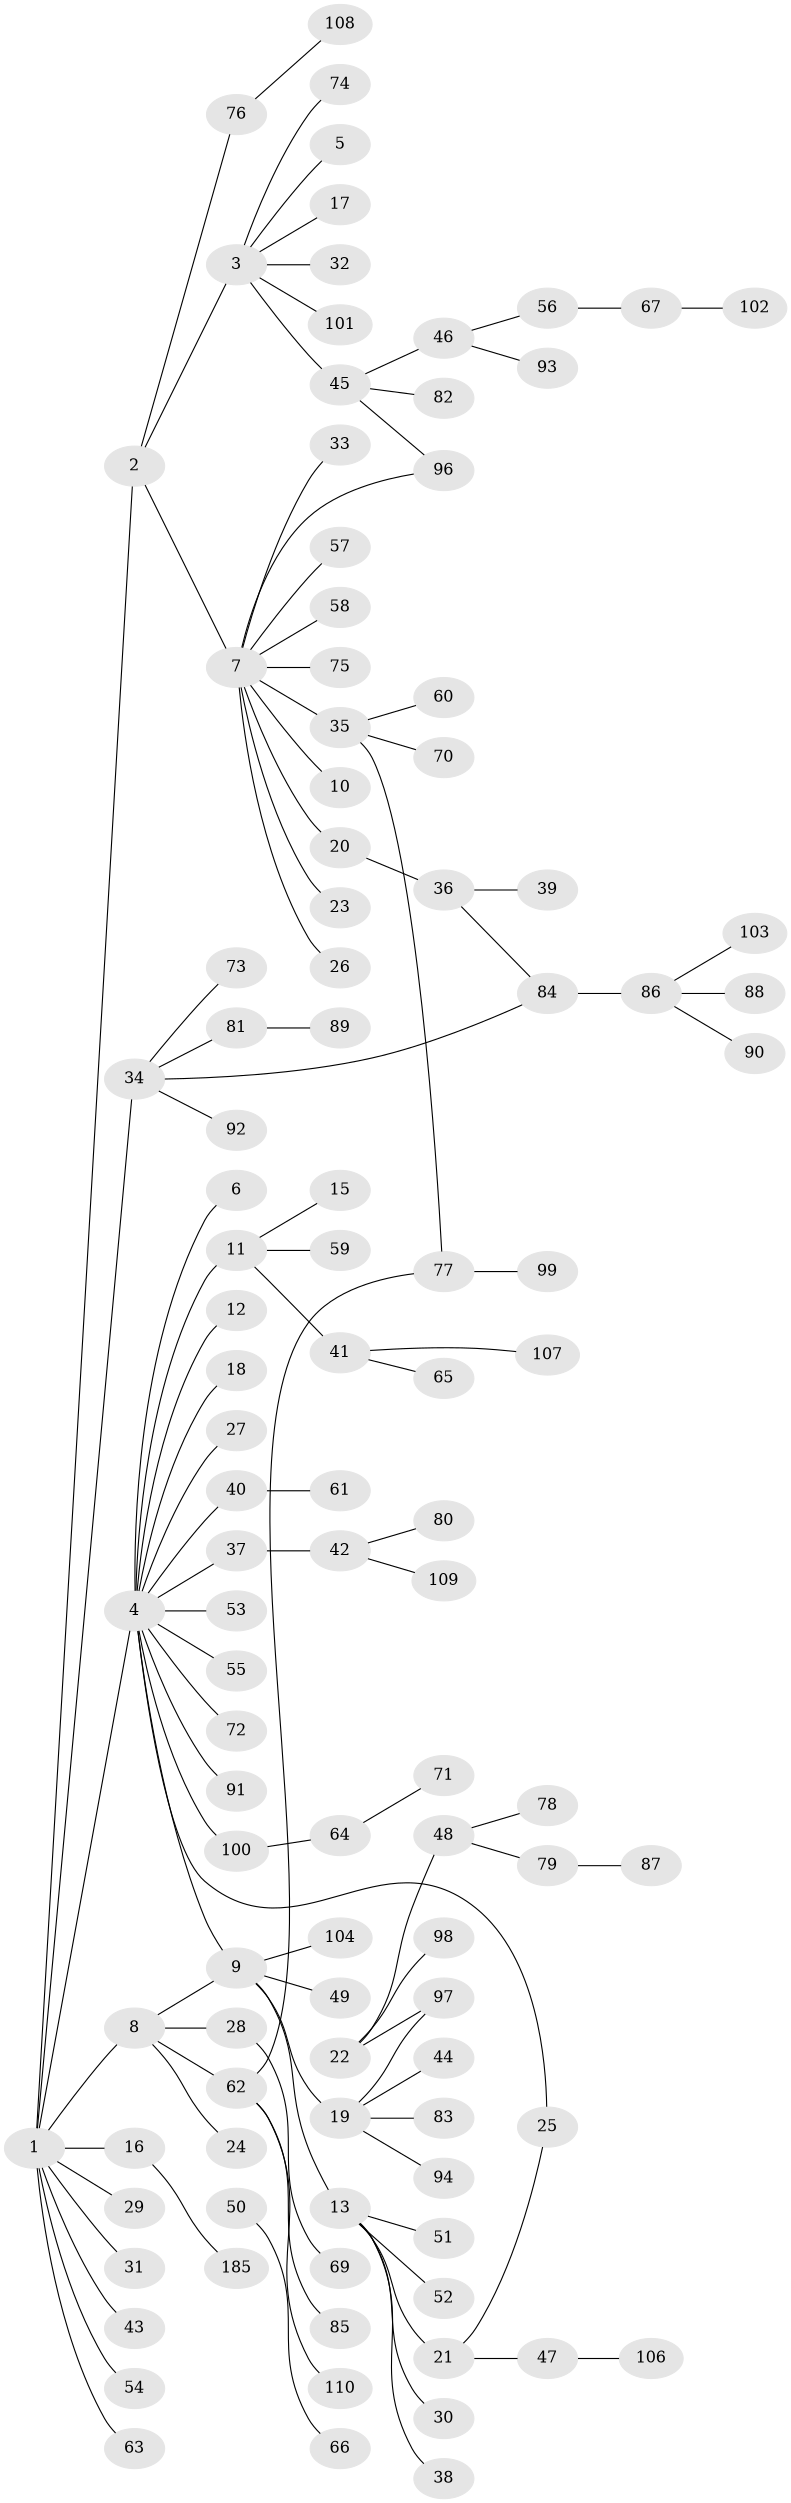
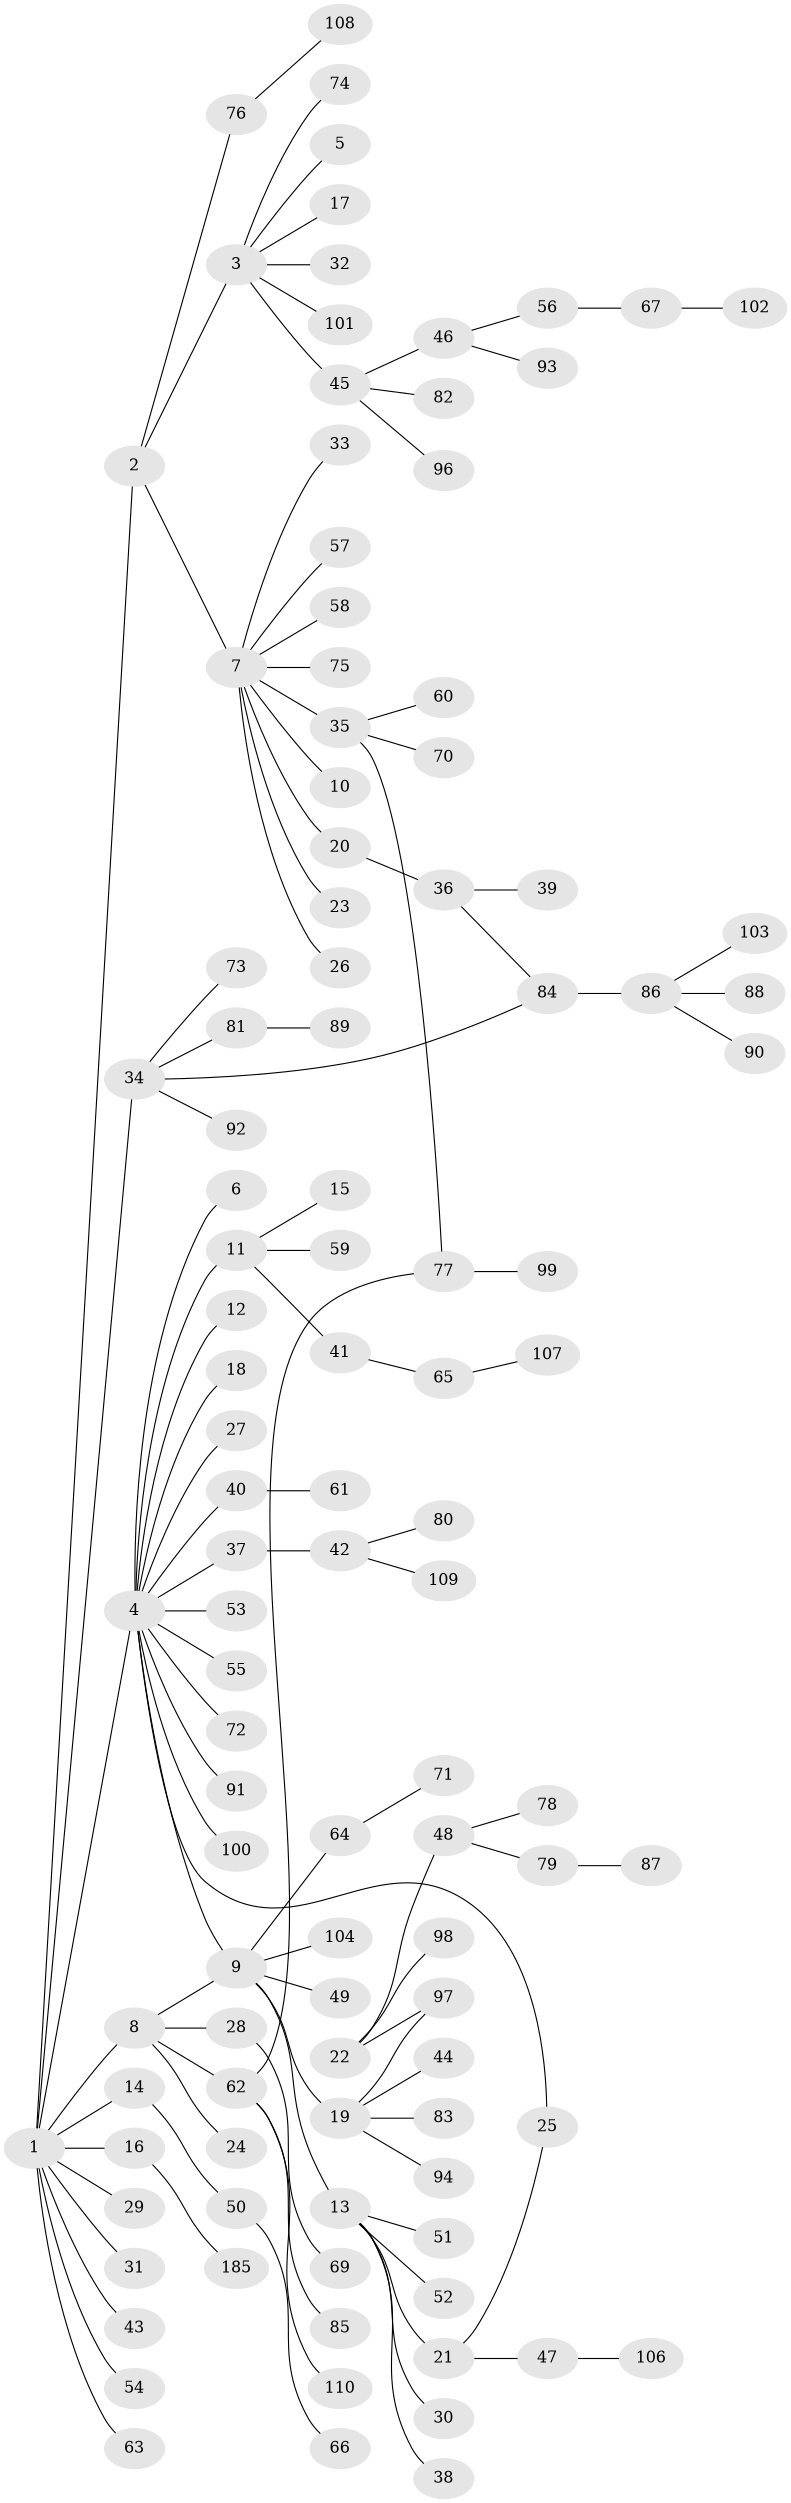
(297, 529) -> none
(443, 1348) -> (495, 1367)
(295, 1842) -> (298, 1890)
none -> (135, 2088)
